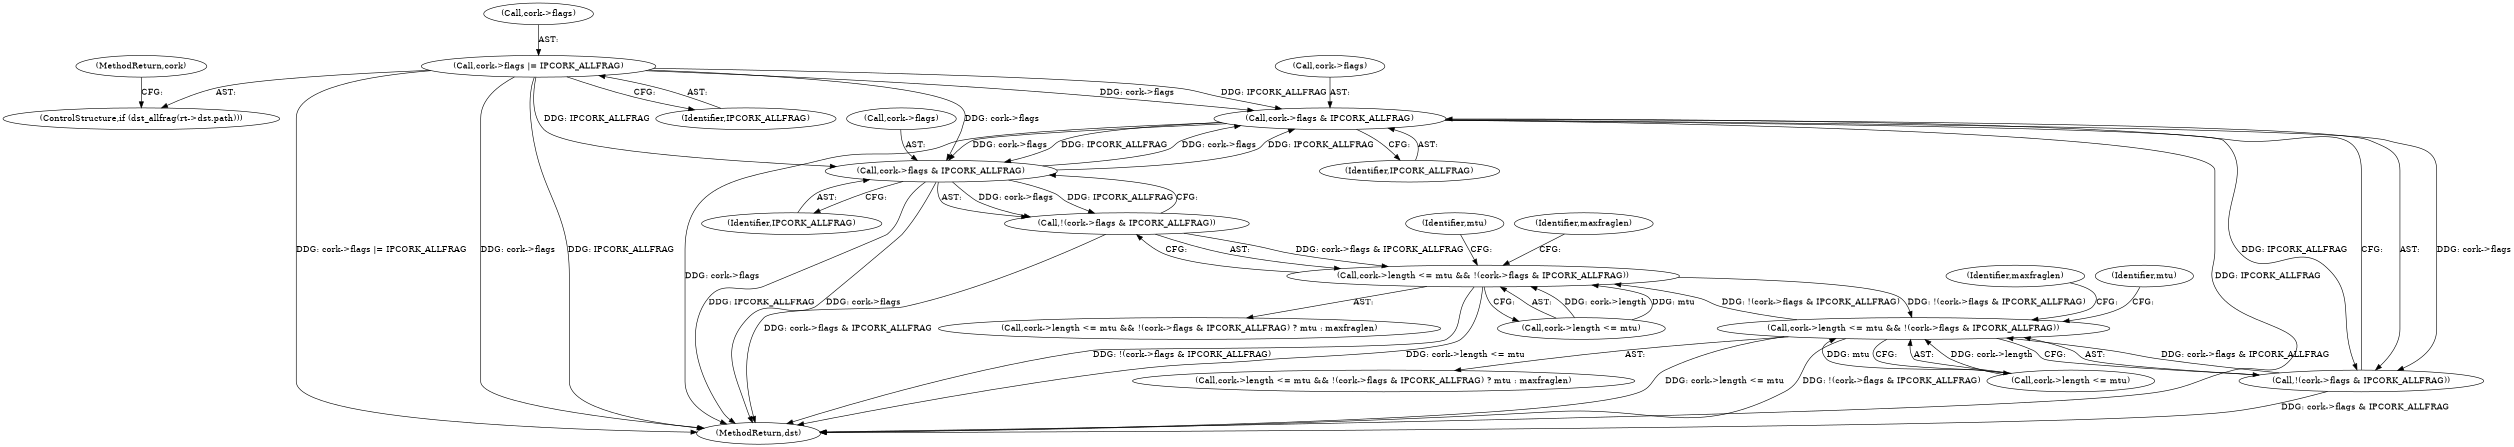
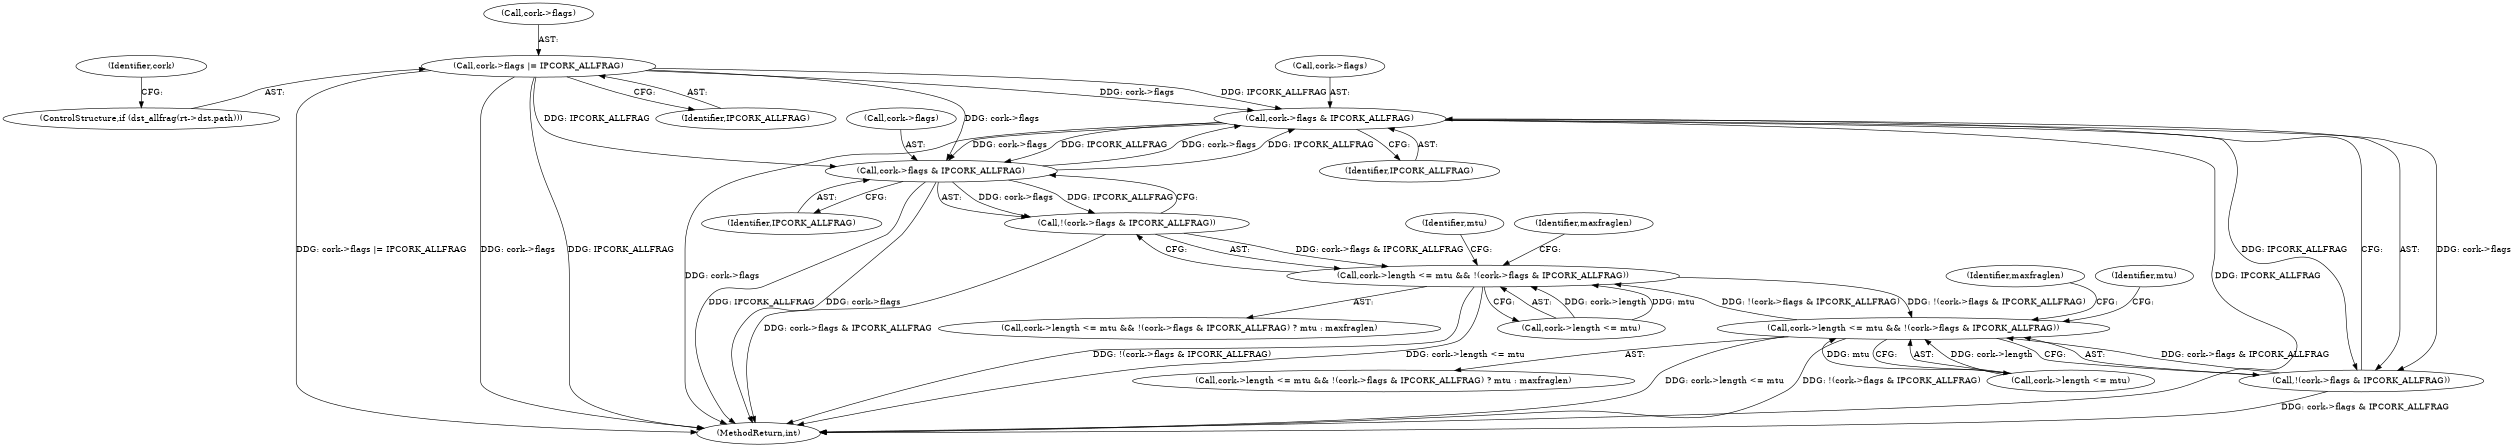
(141, 66) -> (141, 66)
(297, 78) -> (304, 81)
(759, 433) -> (759, 433)
